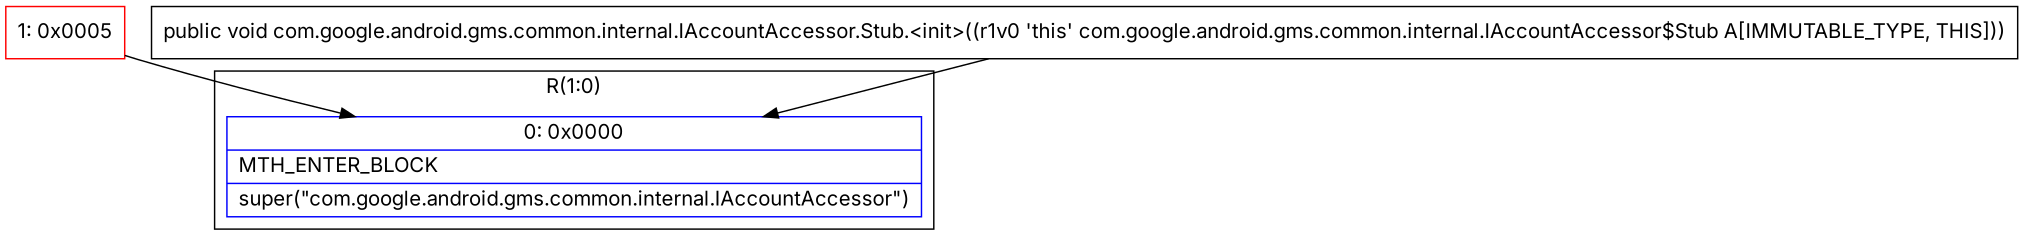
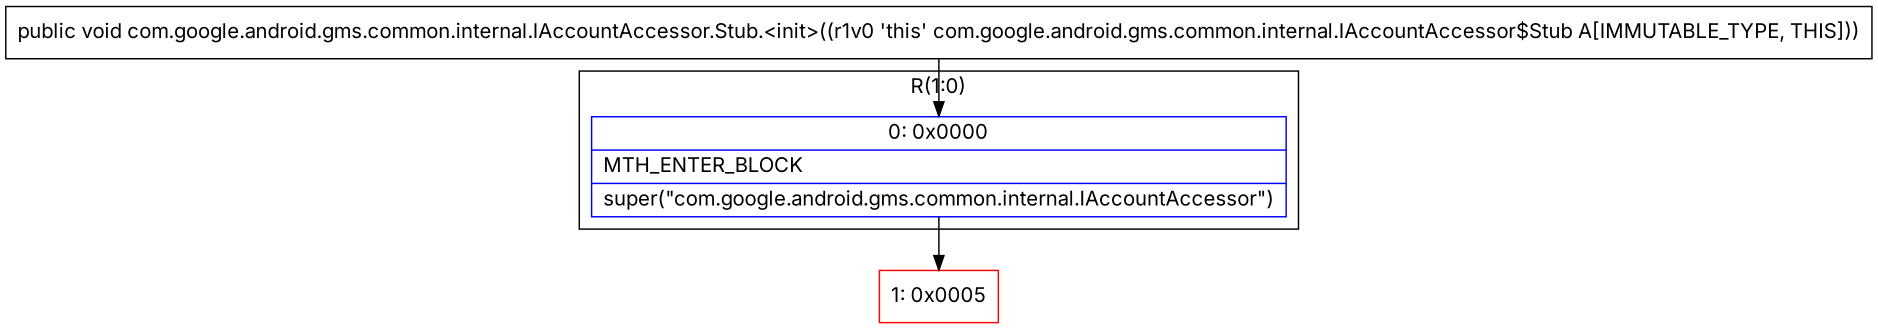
(232, 86) -> (939, 238)
